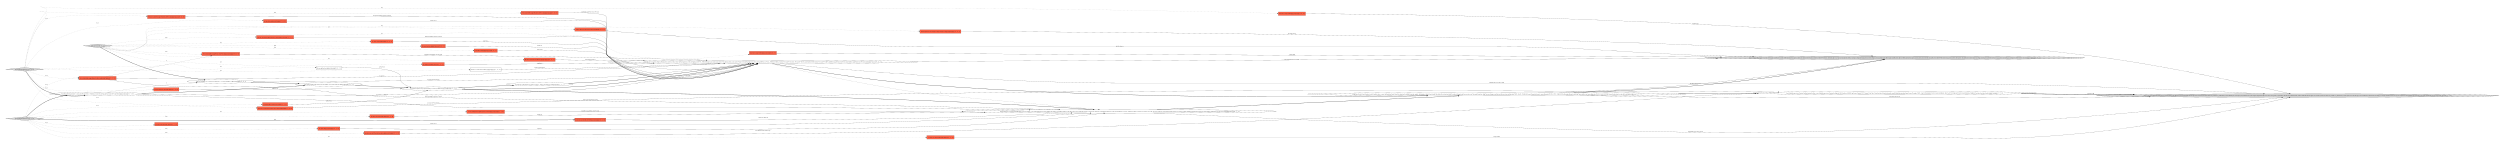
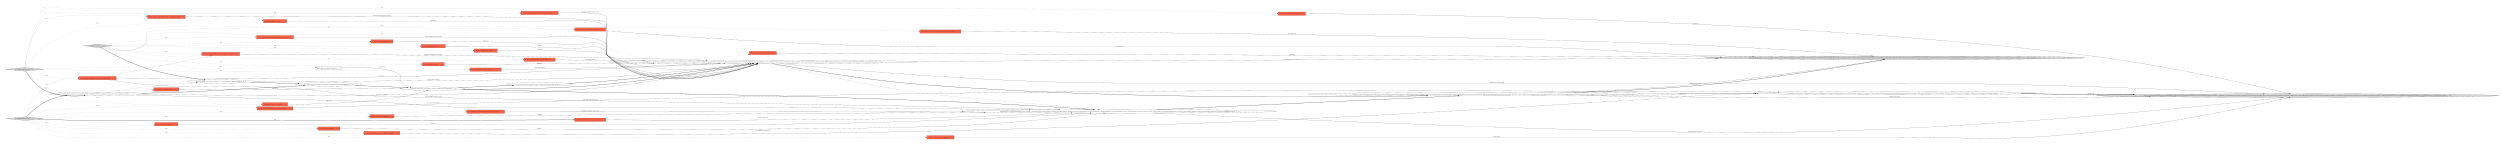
(486, 70) -> (486, 70)
